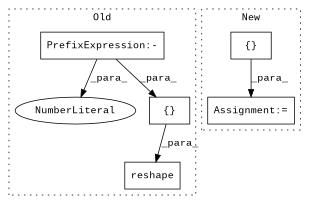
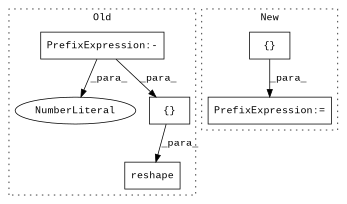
(251, 111) -> (270, 111)
